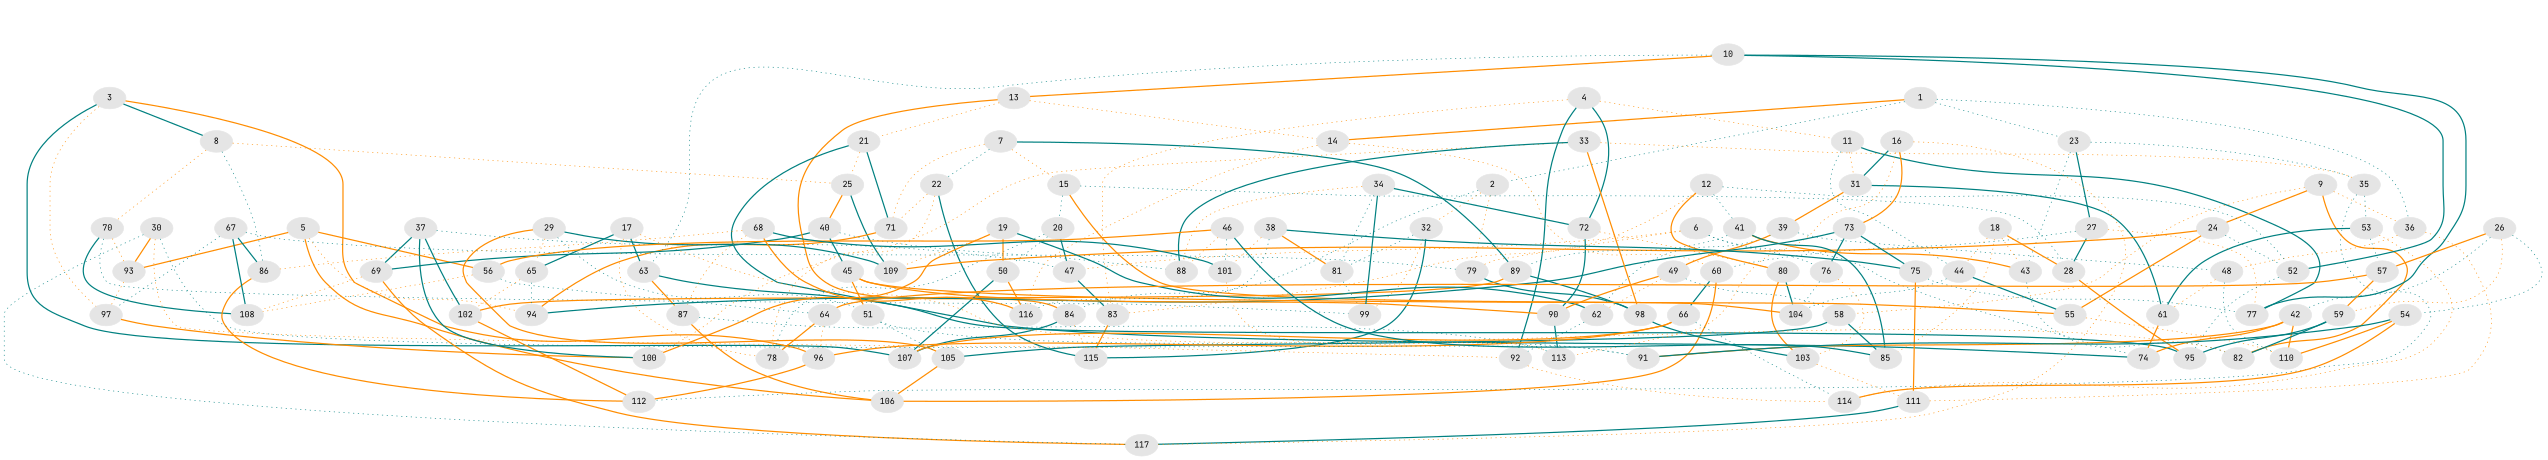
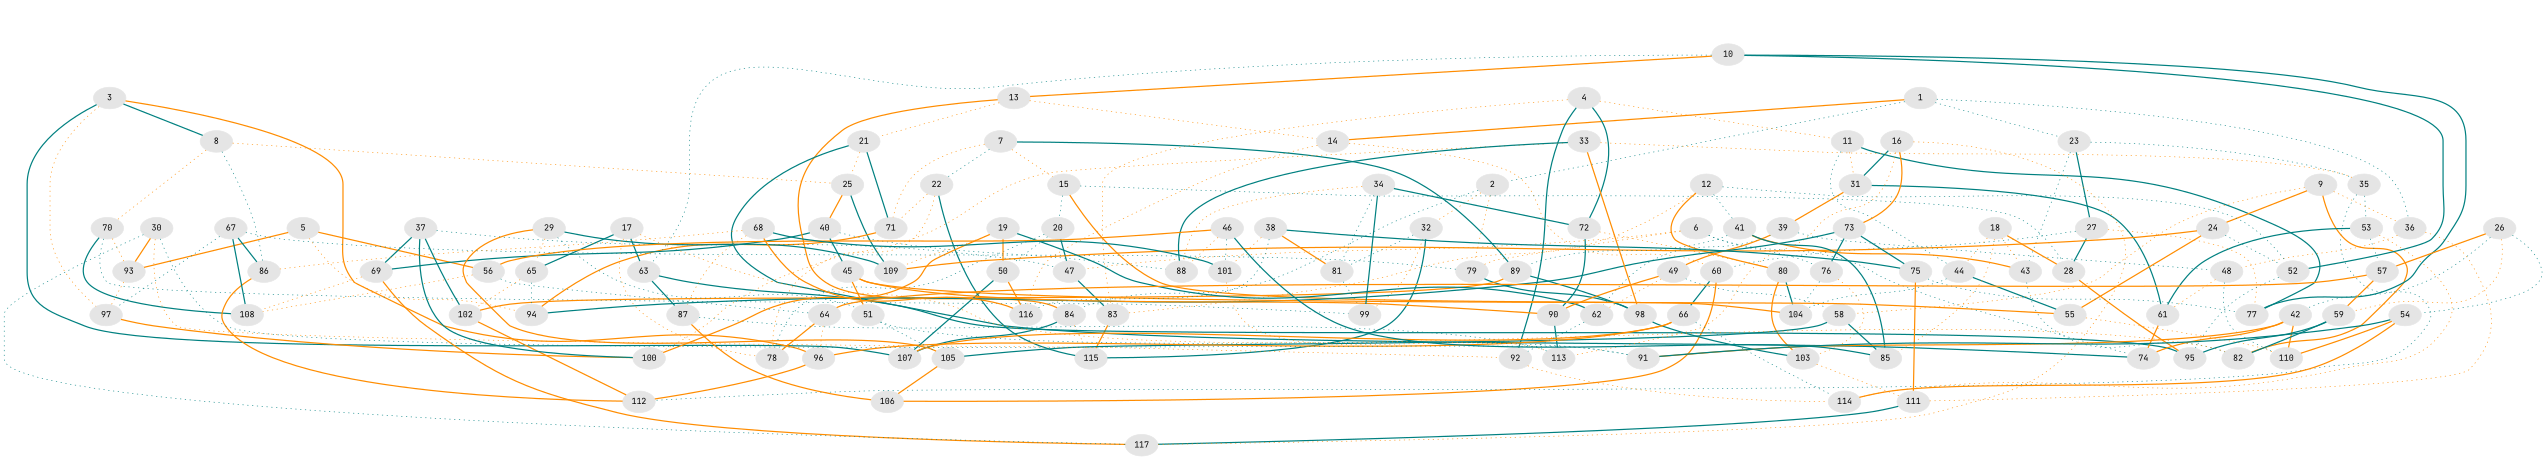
(660, 290) -> (660, 290)
(568, 361) -> none
